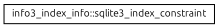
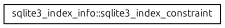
(109, 14) -> (112, 14)
